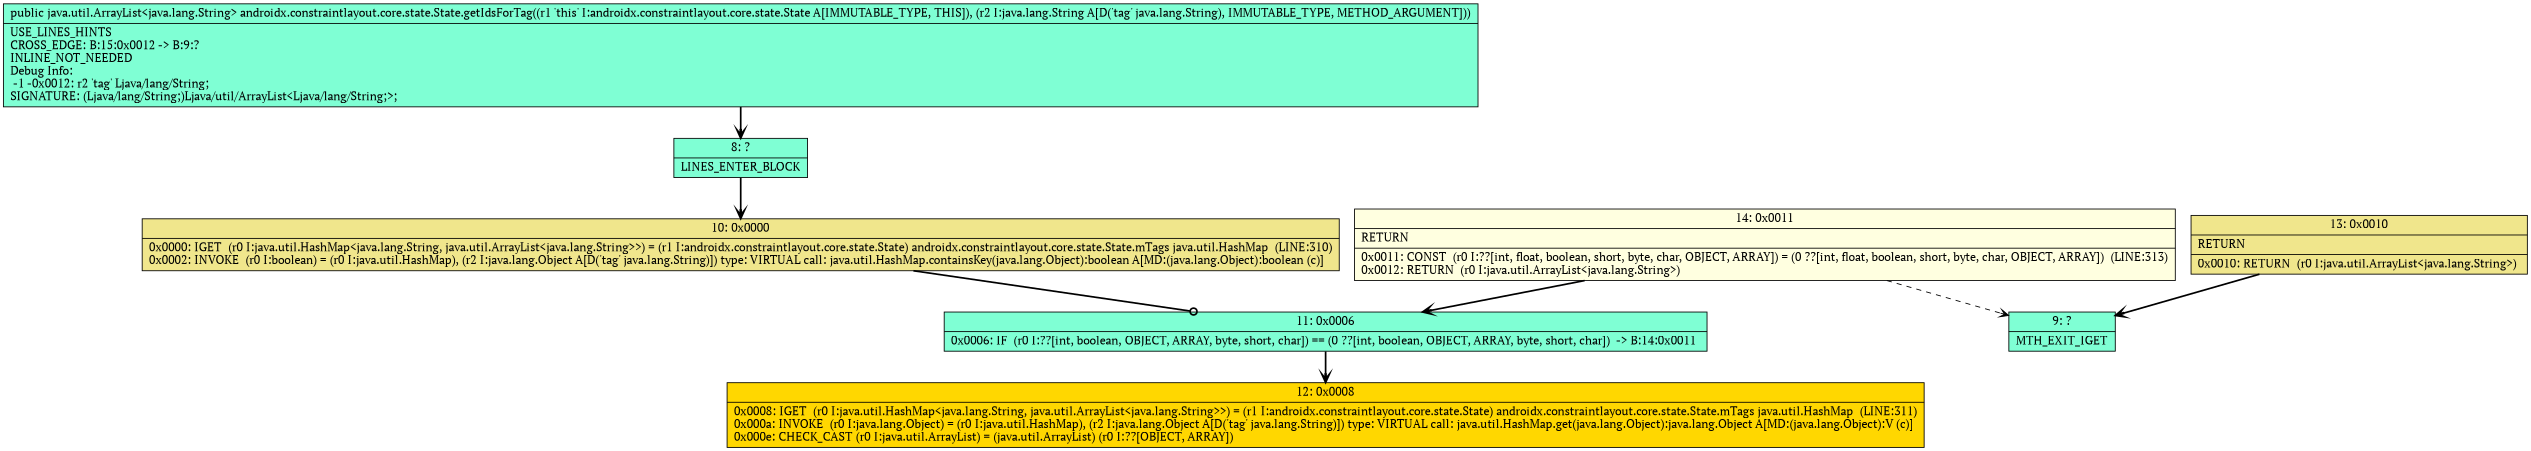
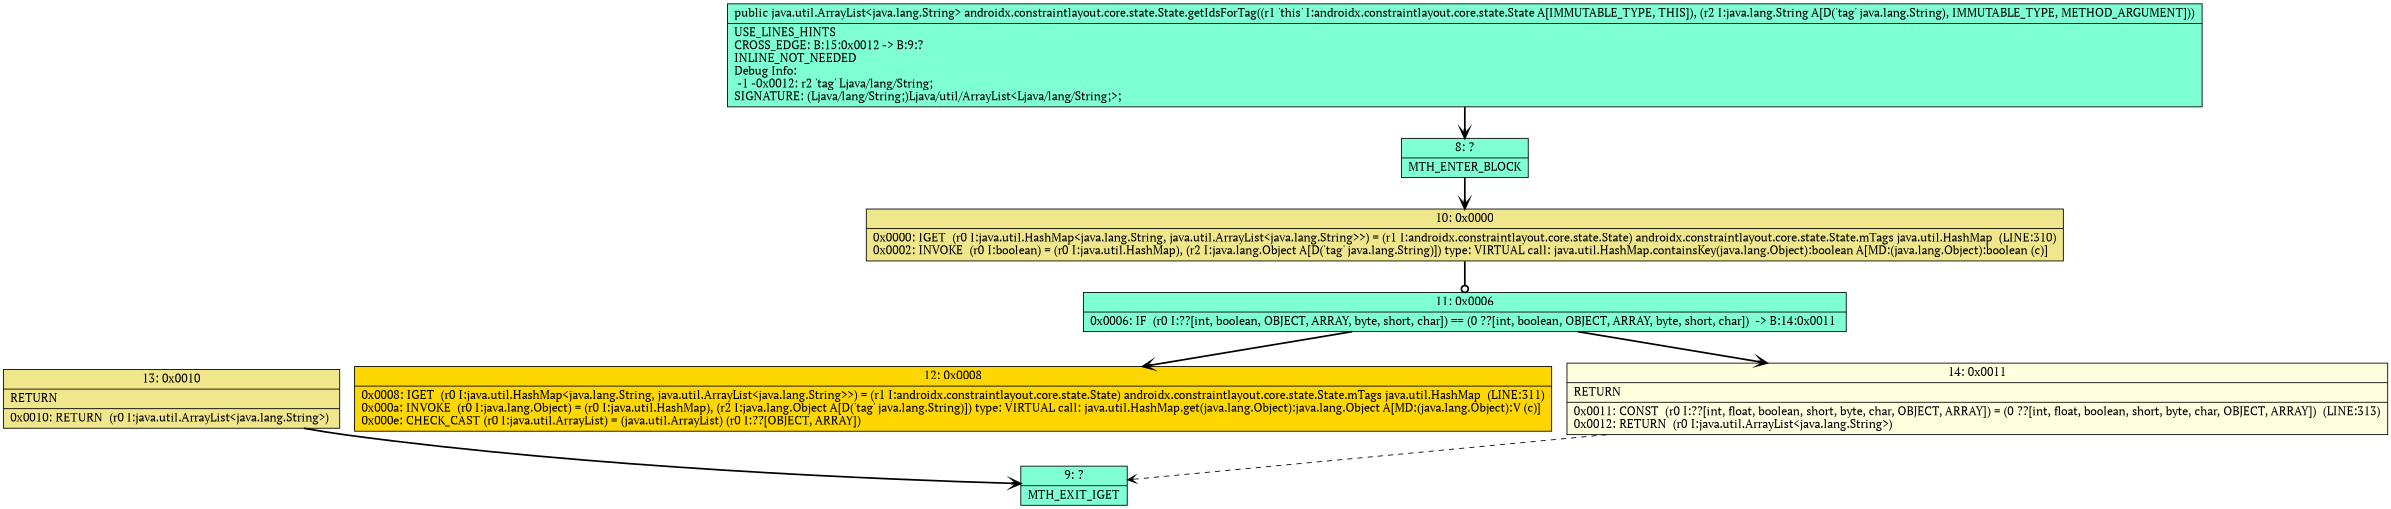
(741, 167) -> (1465, 167)
(1508, 295) -> (1668, 347)
